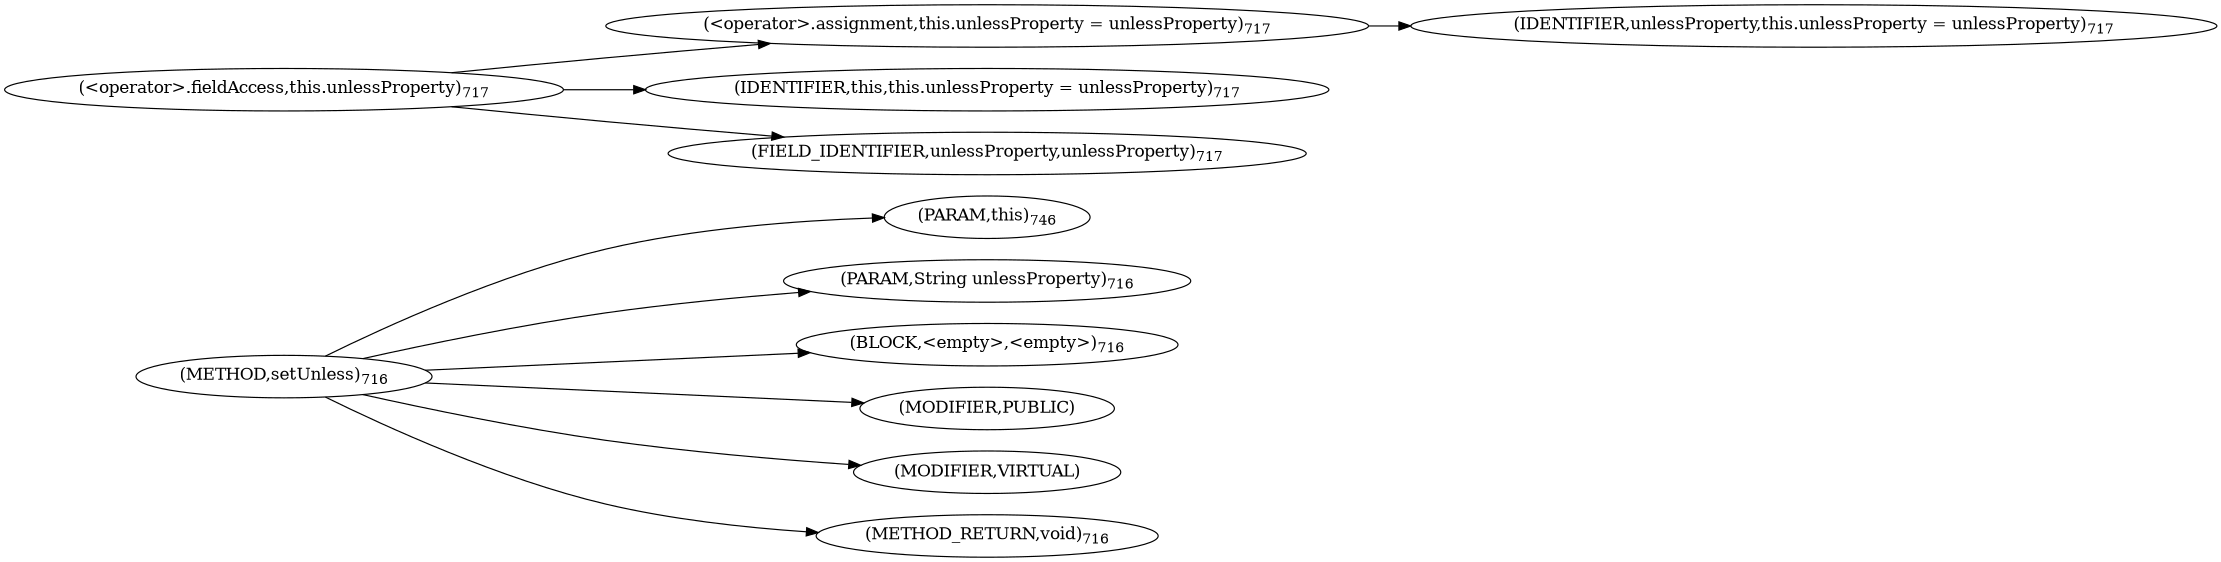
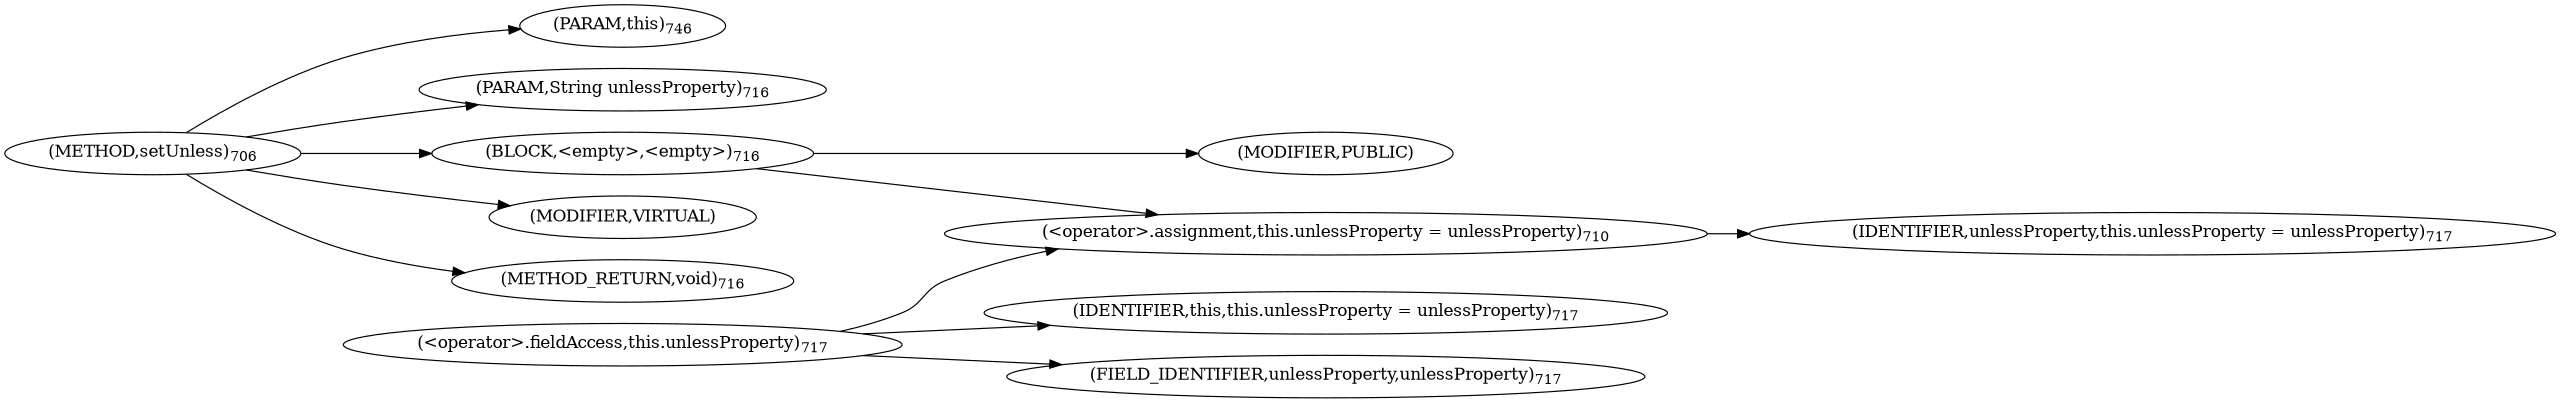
(1258, 24) -> (1596, 232)
none -> (951, 191)
(375, 375) -> (244, 152)
(638, 393) -> (1000, 153)
